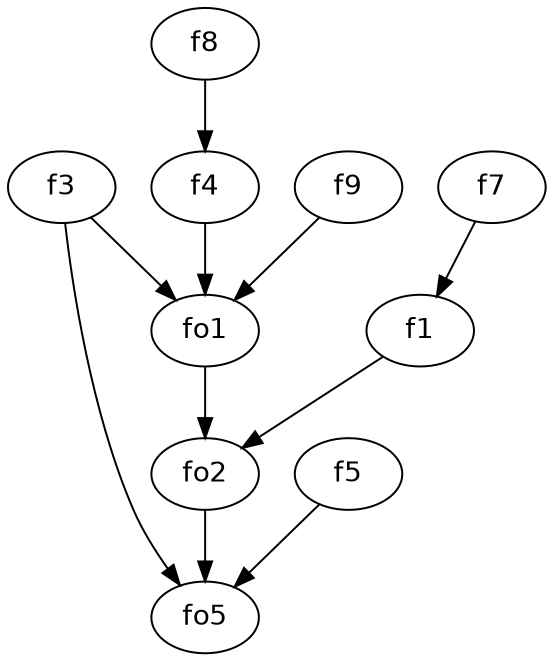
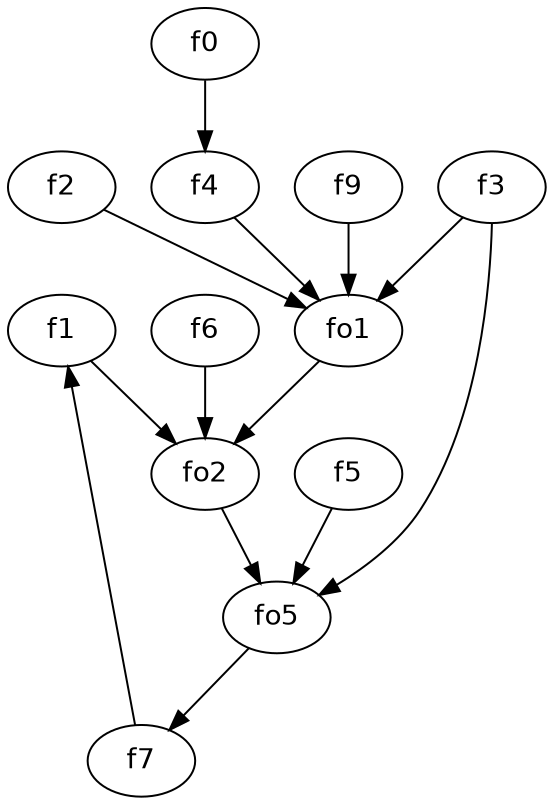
(205, 44) -> (205, 44)
none -> (62, 187)
none -> (205, 331)
none -> (216, 682)
